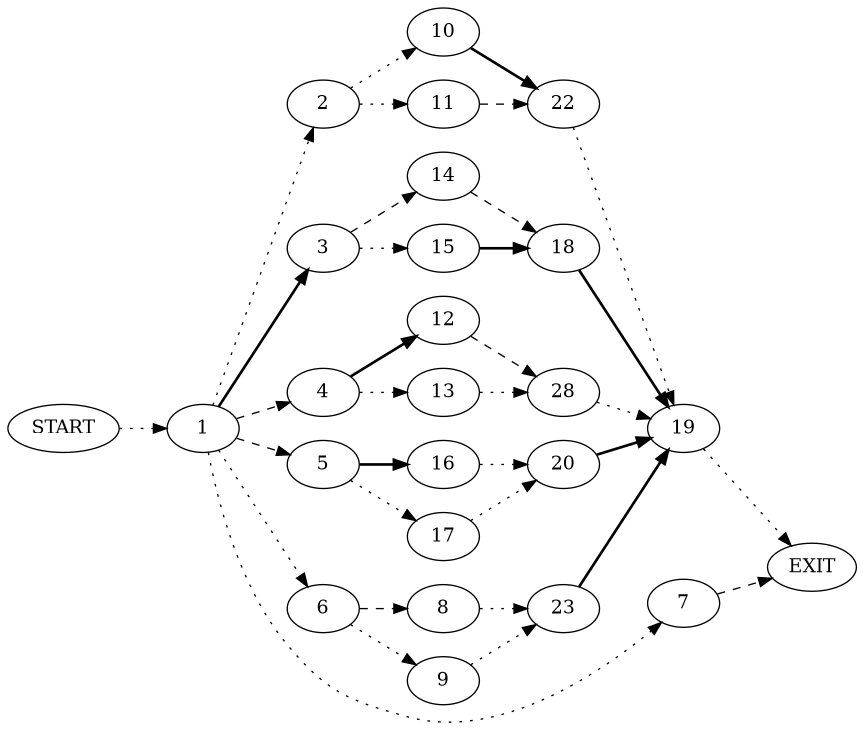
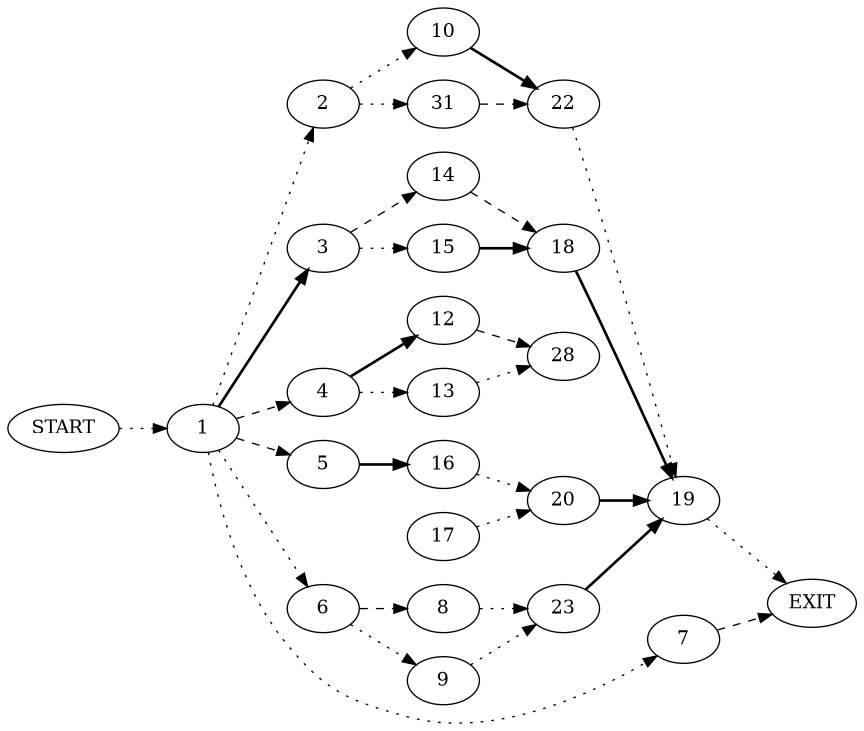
(443, 104) -> (443, 104)
(617, 408) -> none
(378, 497) -> none
